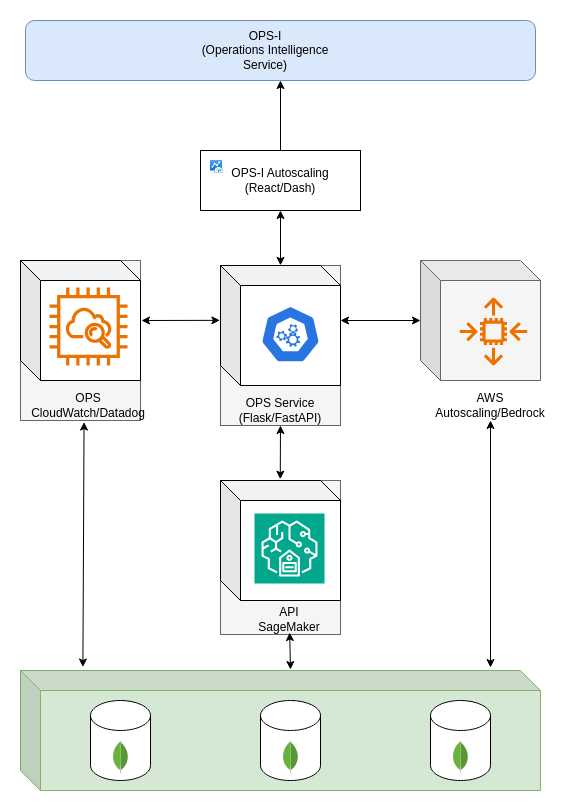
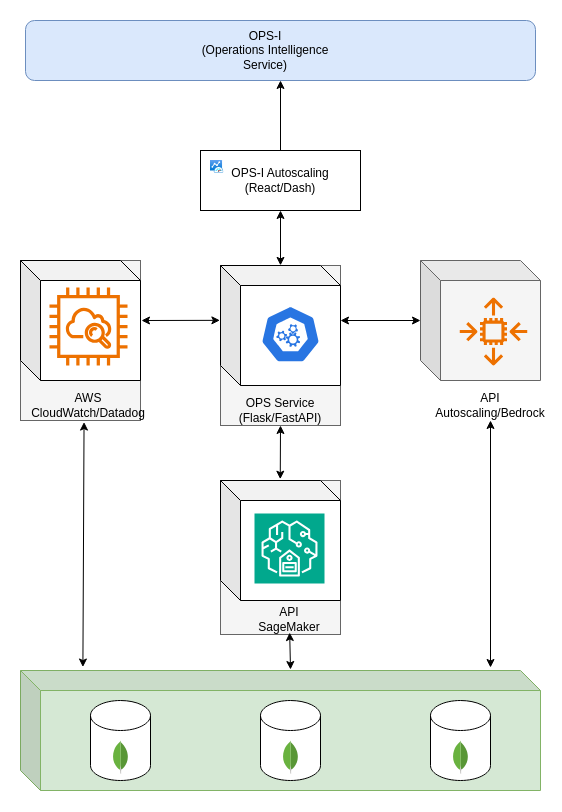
(89, 406) -> (89, 406)
(491, 406) -> (491, 406)
